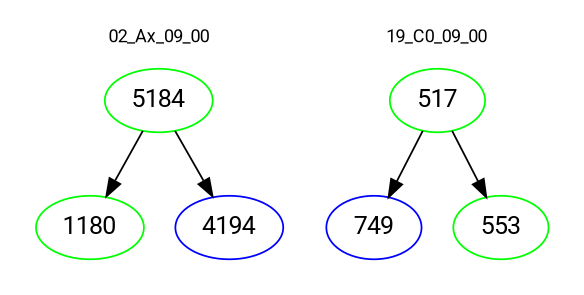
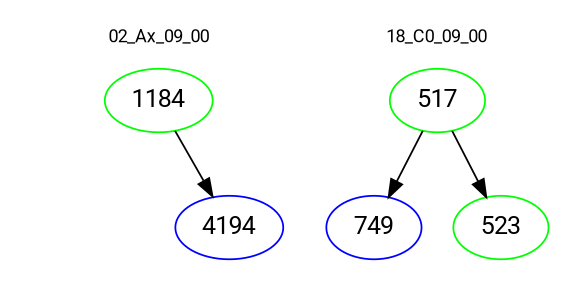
(437, 38) -> (437, 38)
(159, 101) -> (159, 101)
(90, 228) -> none
(501, 228) -> (501, 228)
